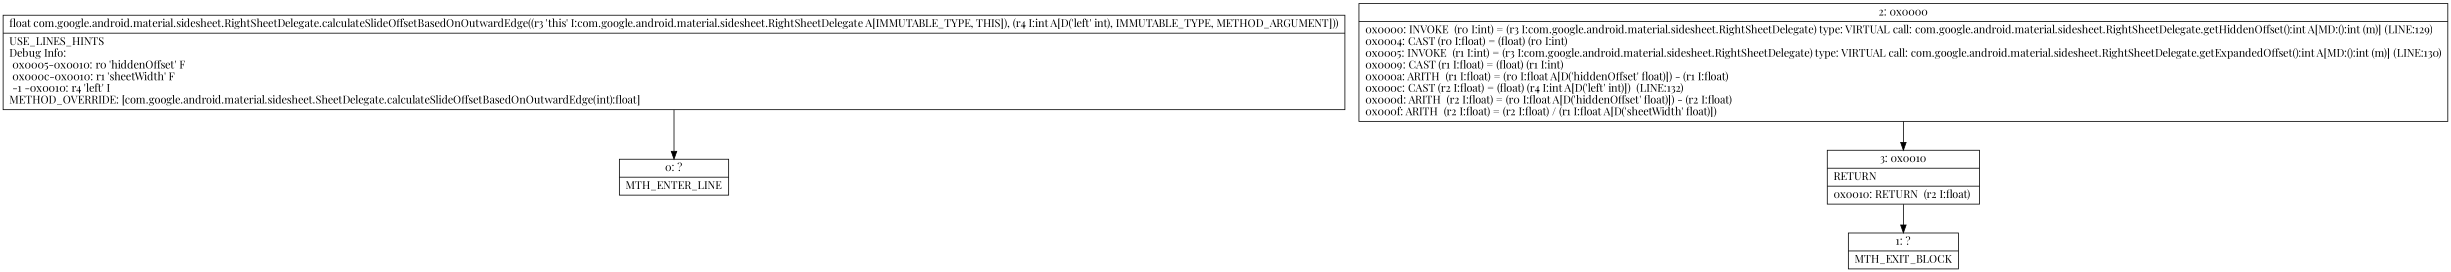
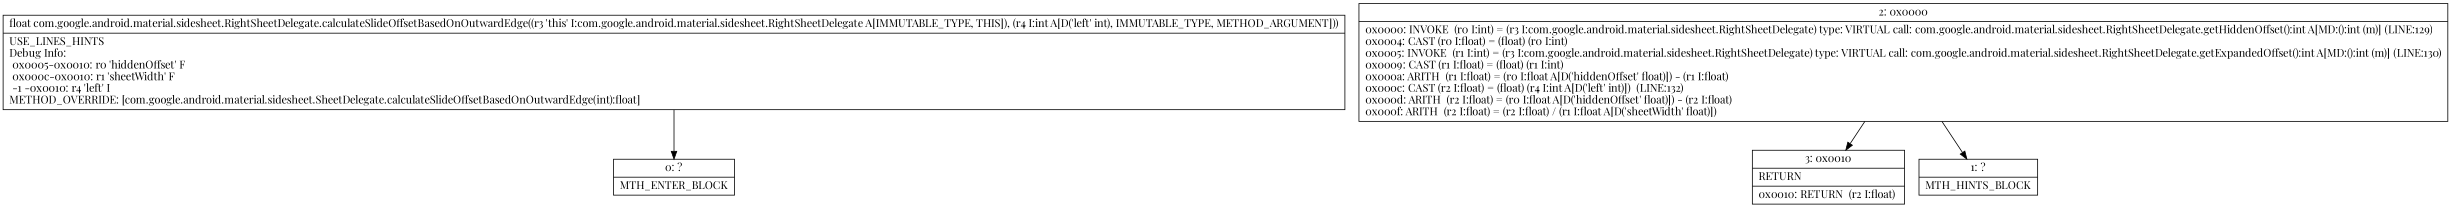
(674, 186) -> (674, 186)
(1903, 215) -> (1952, 137)
(1903, 260) -> (1978, 186)
